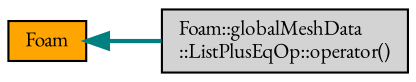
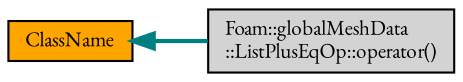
(47, 41) -> (70, 41)
